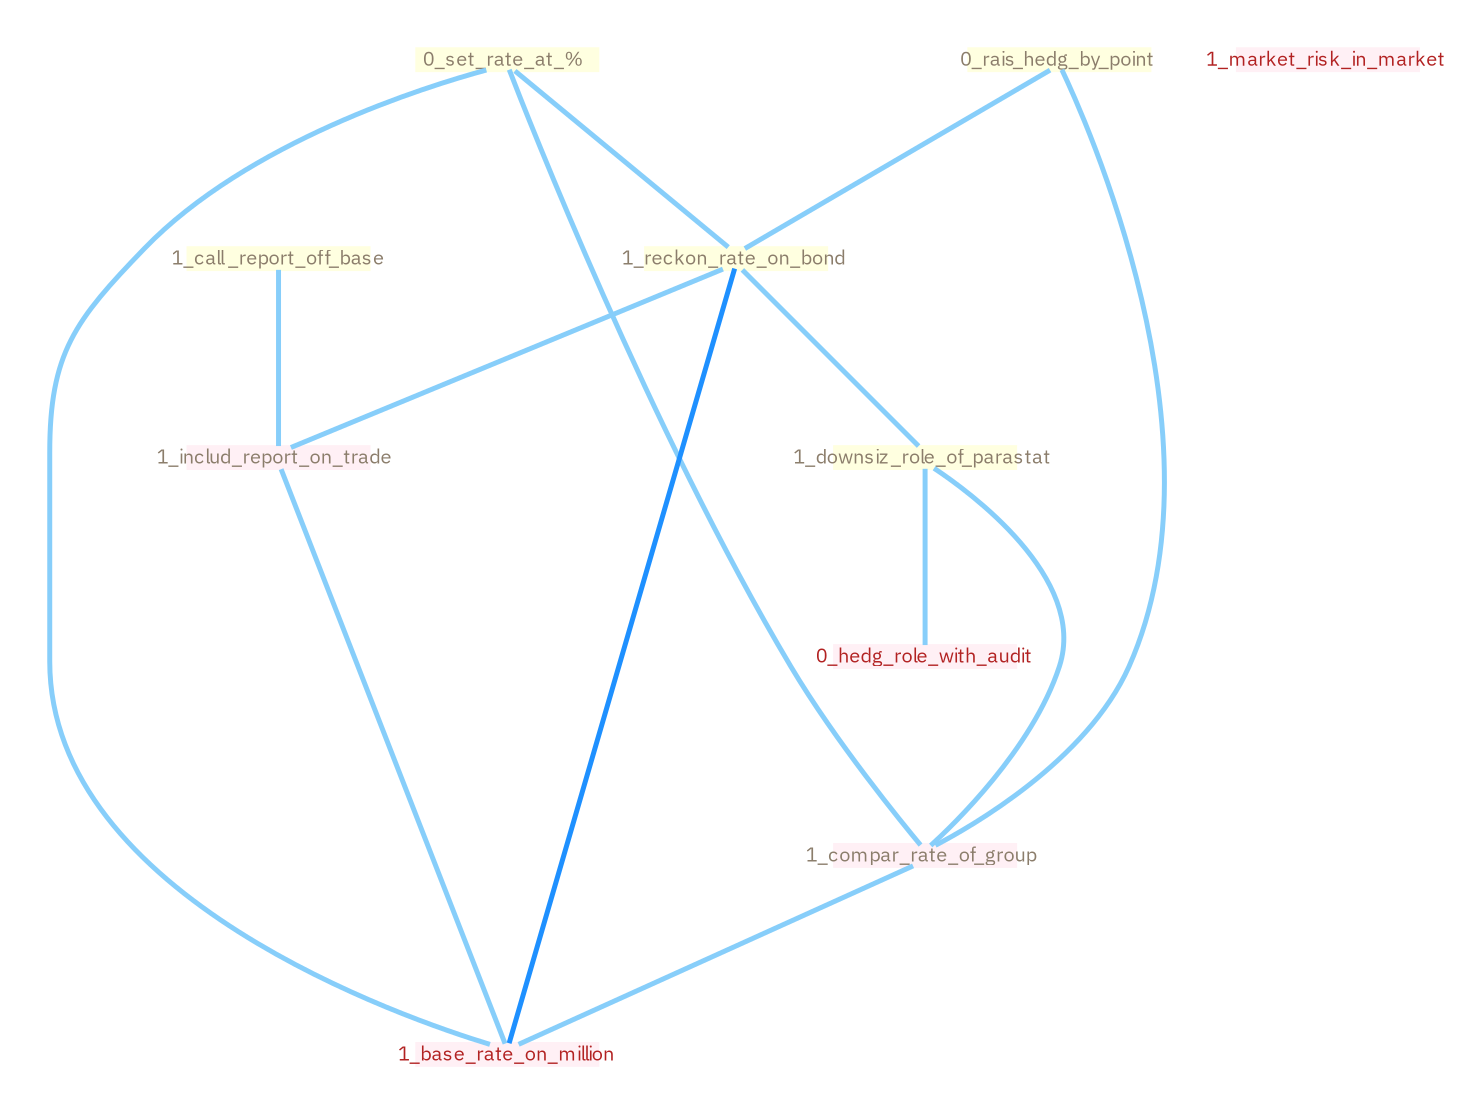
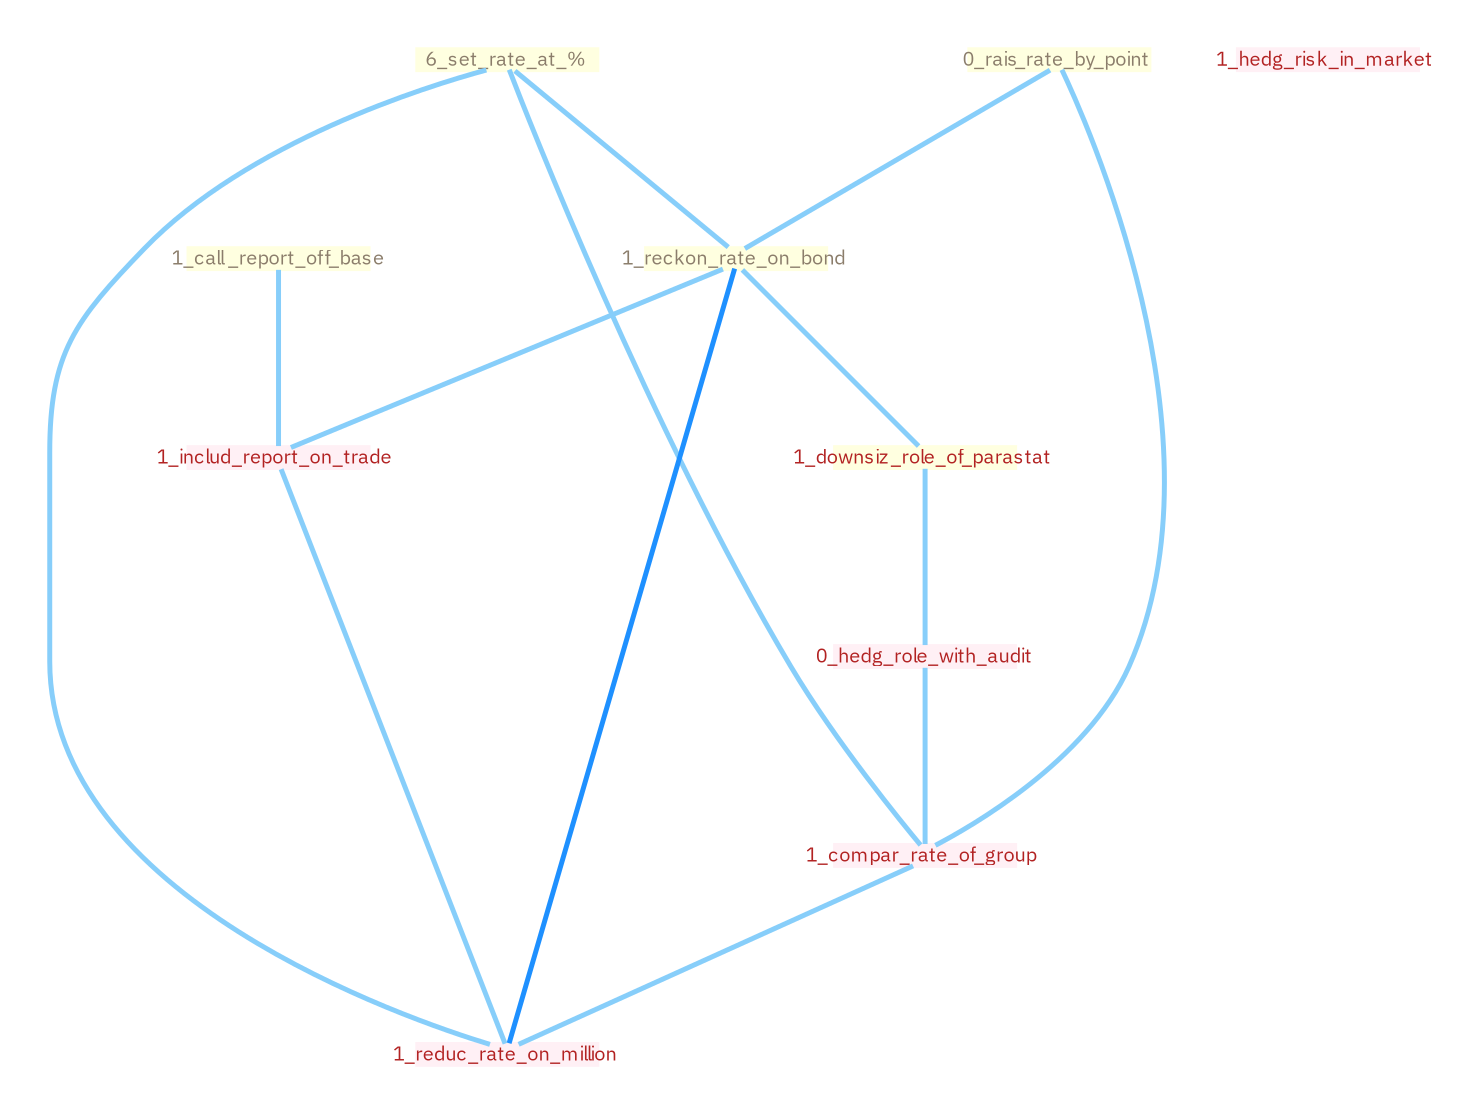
(507, 60) -> (507, 60)
(1059, 60) -> (1059, 60)
(1328, 60) -> (1328, 60)
(279, 458) -> (279, 458)
(925, 458) -> (925, 458)
(1061, 653) -> (925, 756)
(925, 855) -> (925, 855)
(507, 1054) -> (507, 1054)
